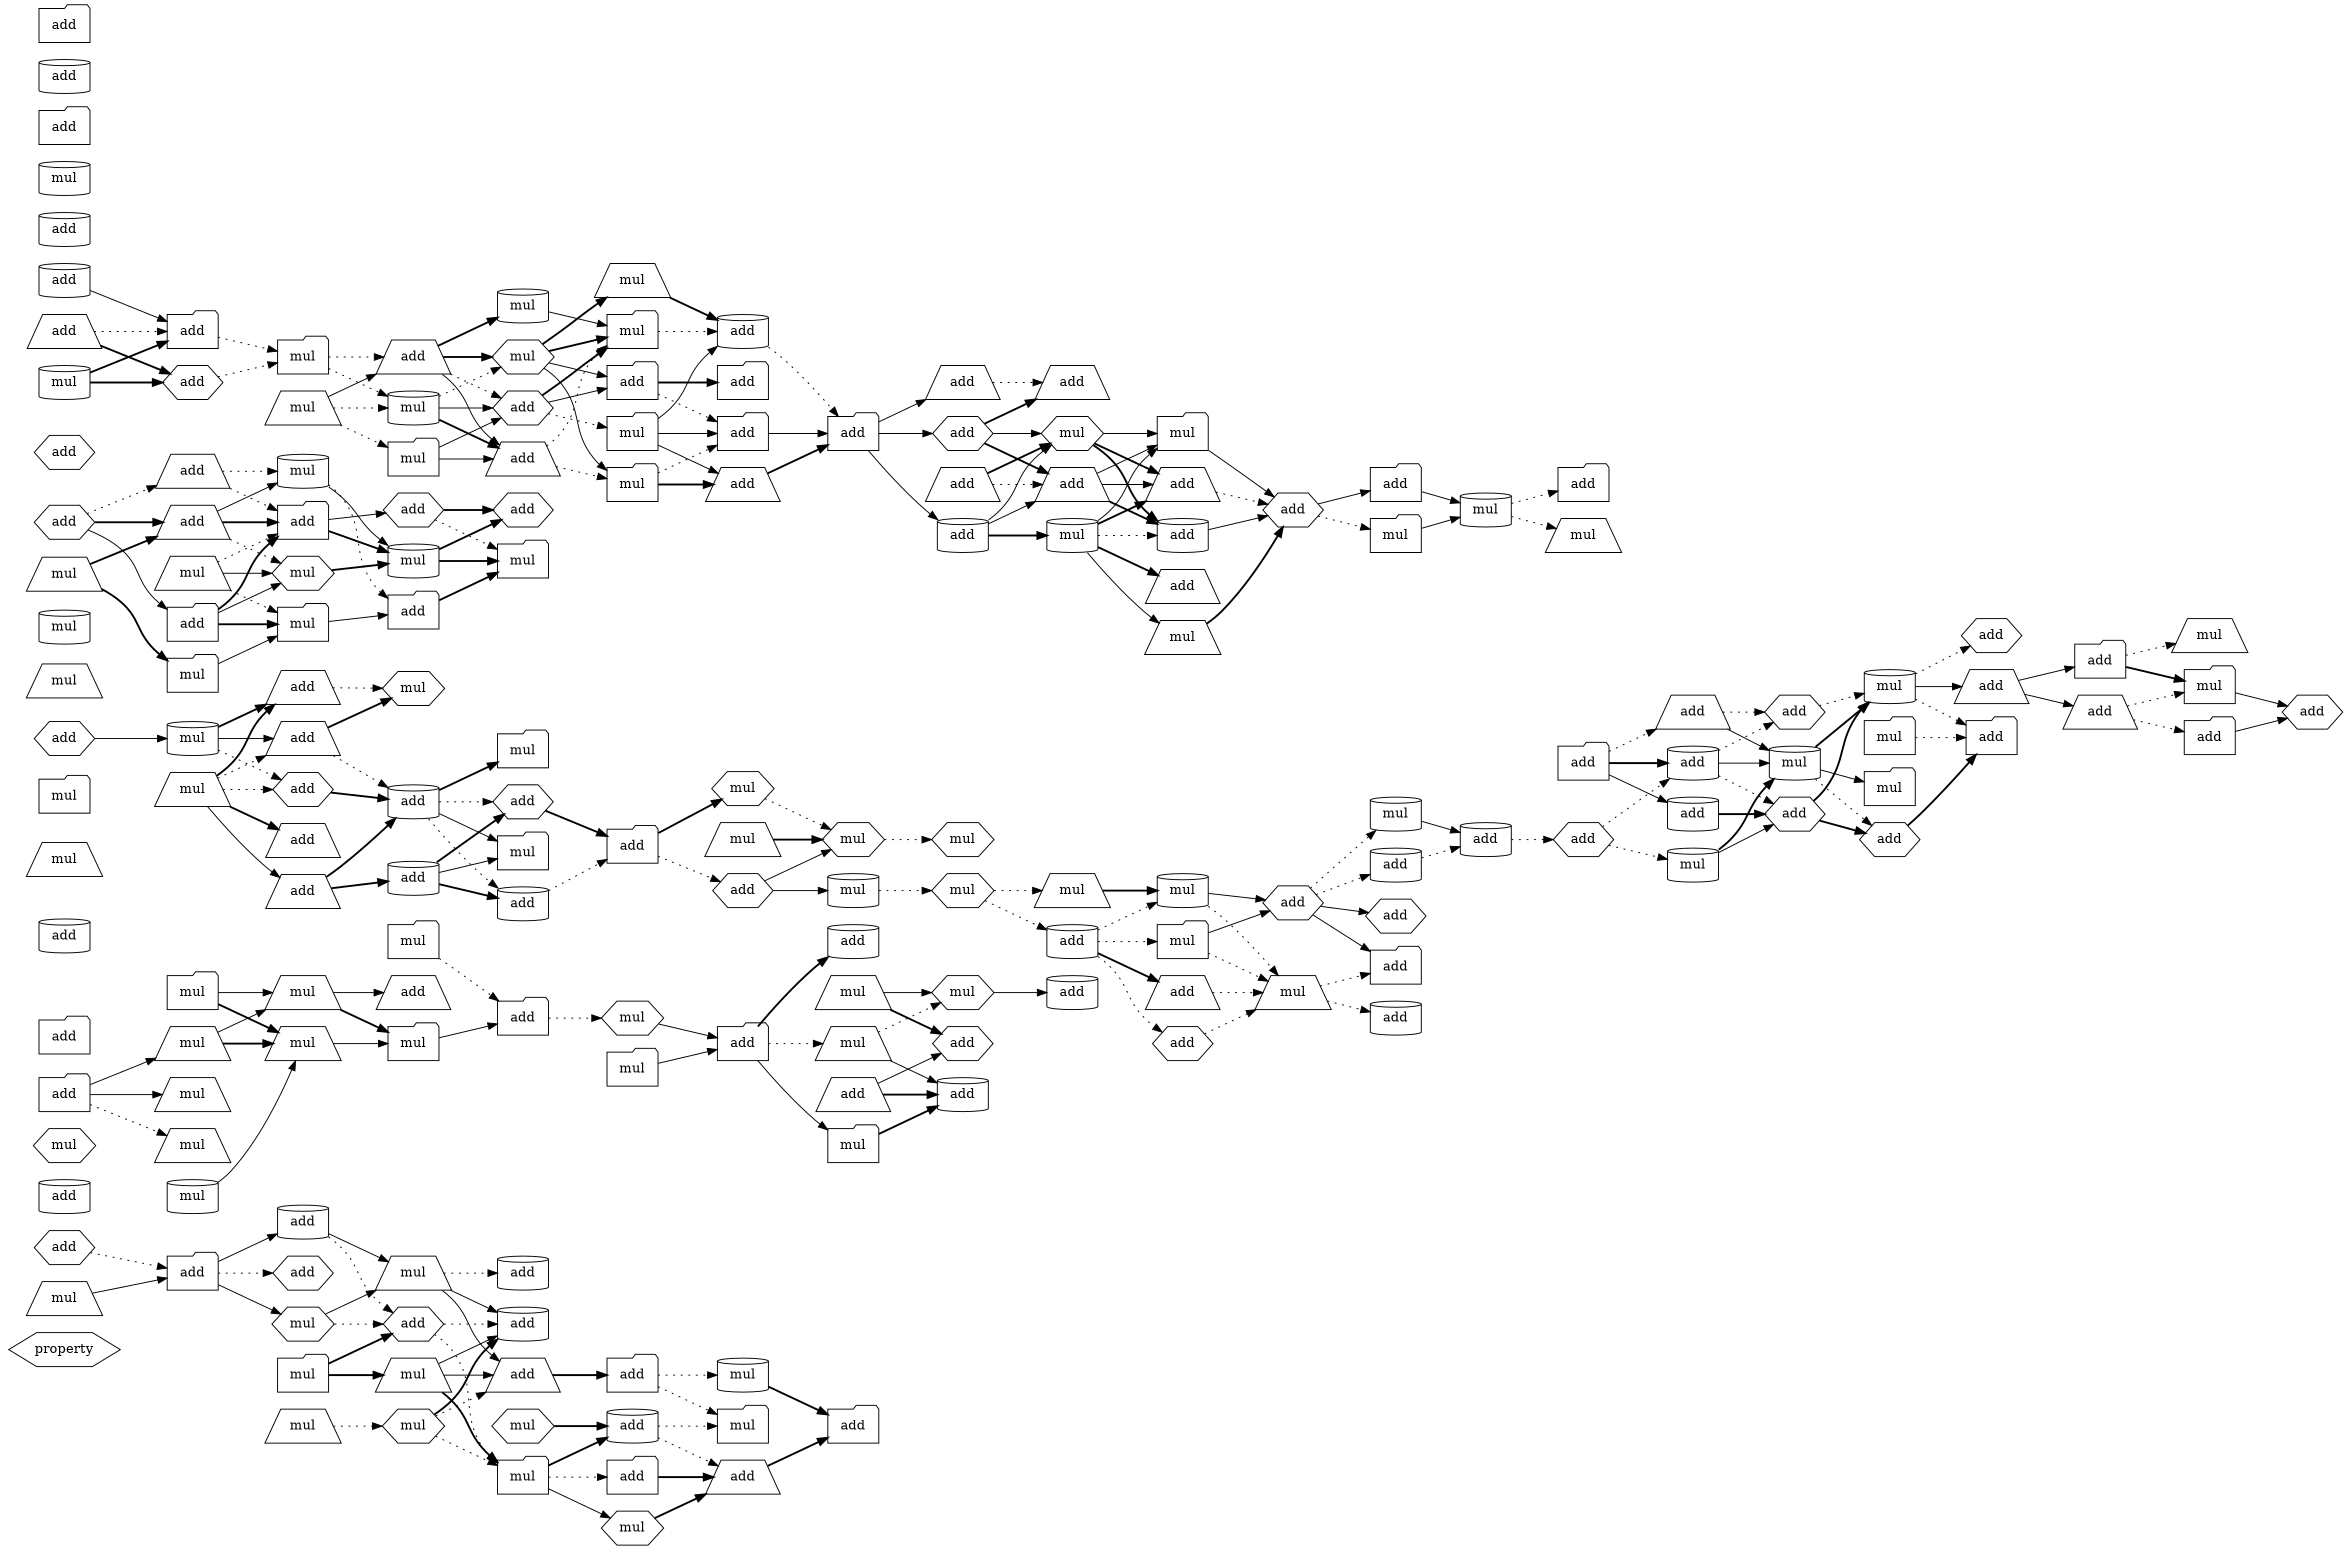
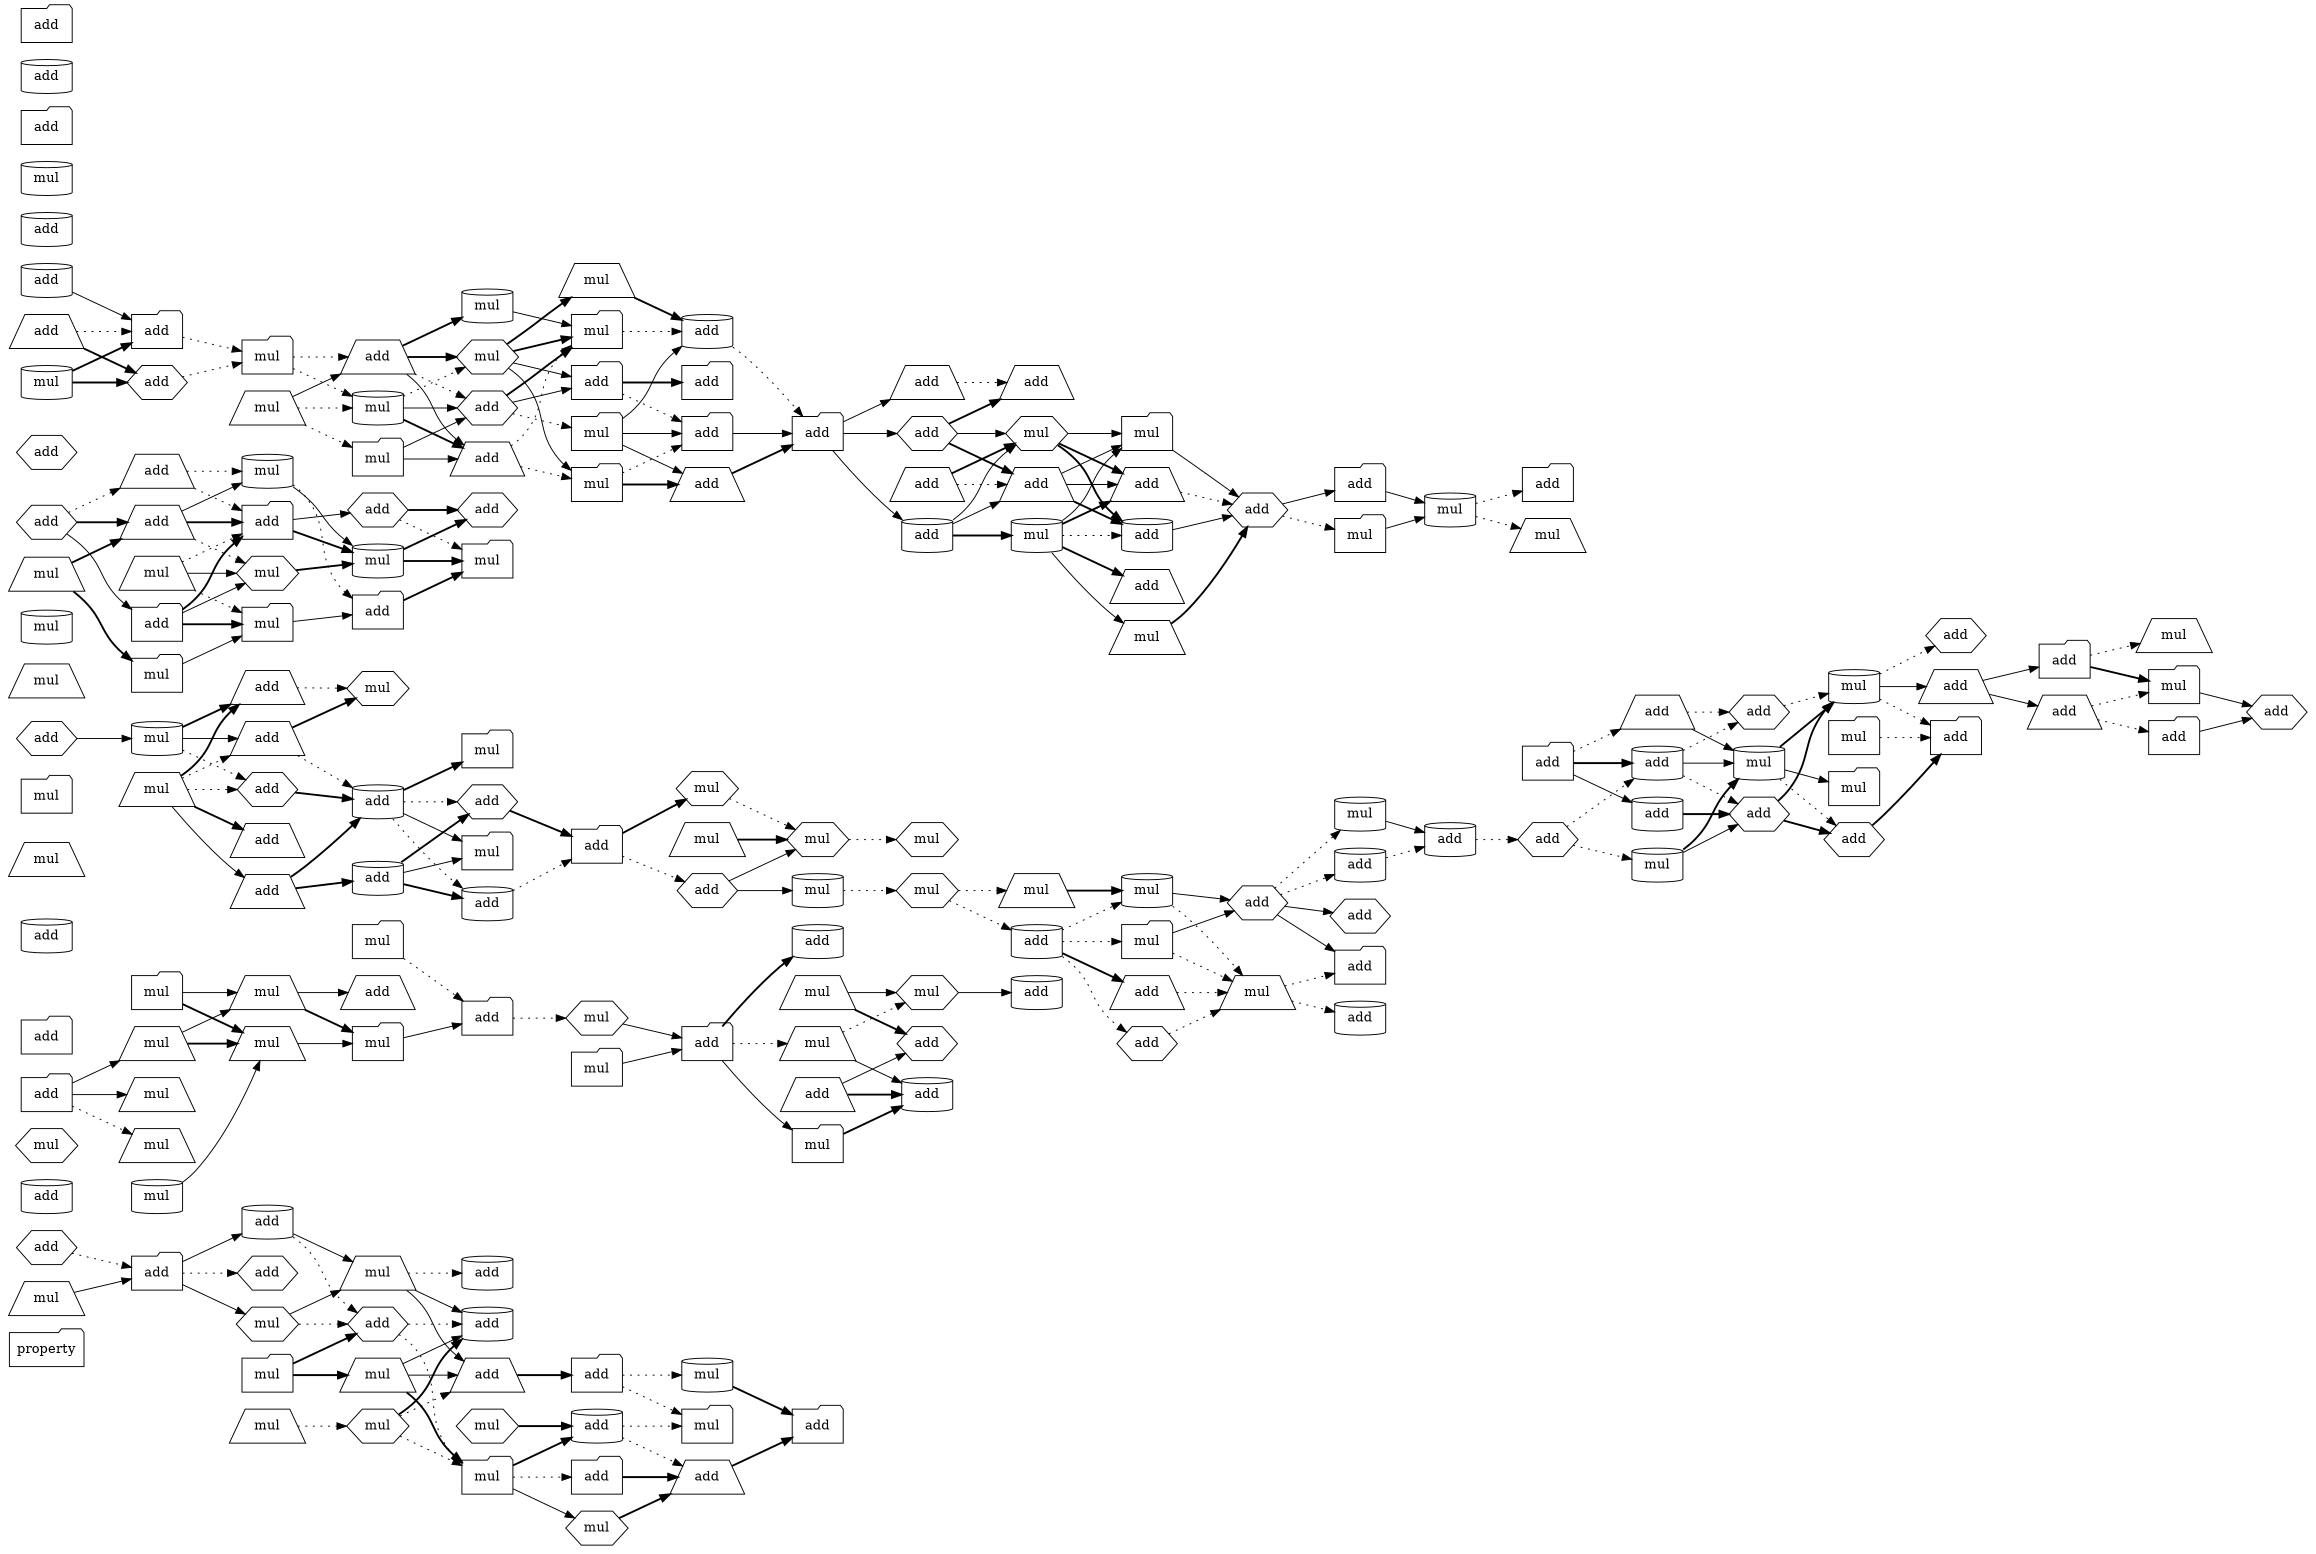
(64, 1350) -> (47, 1350)
